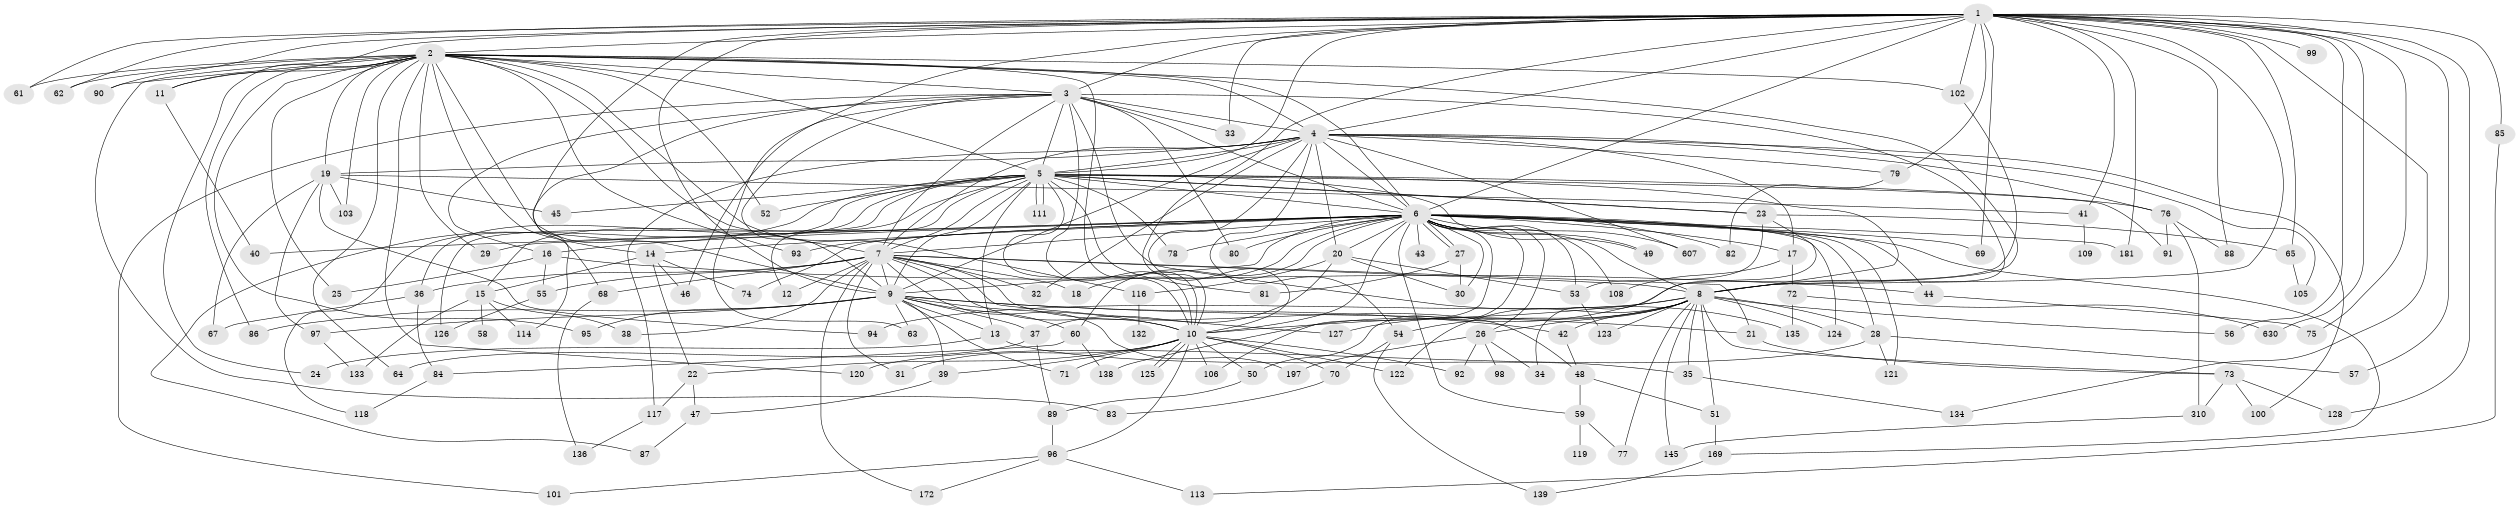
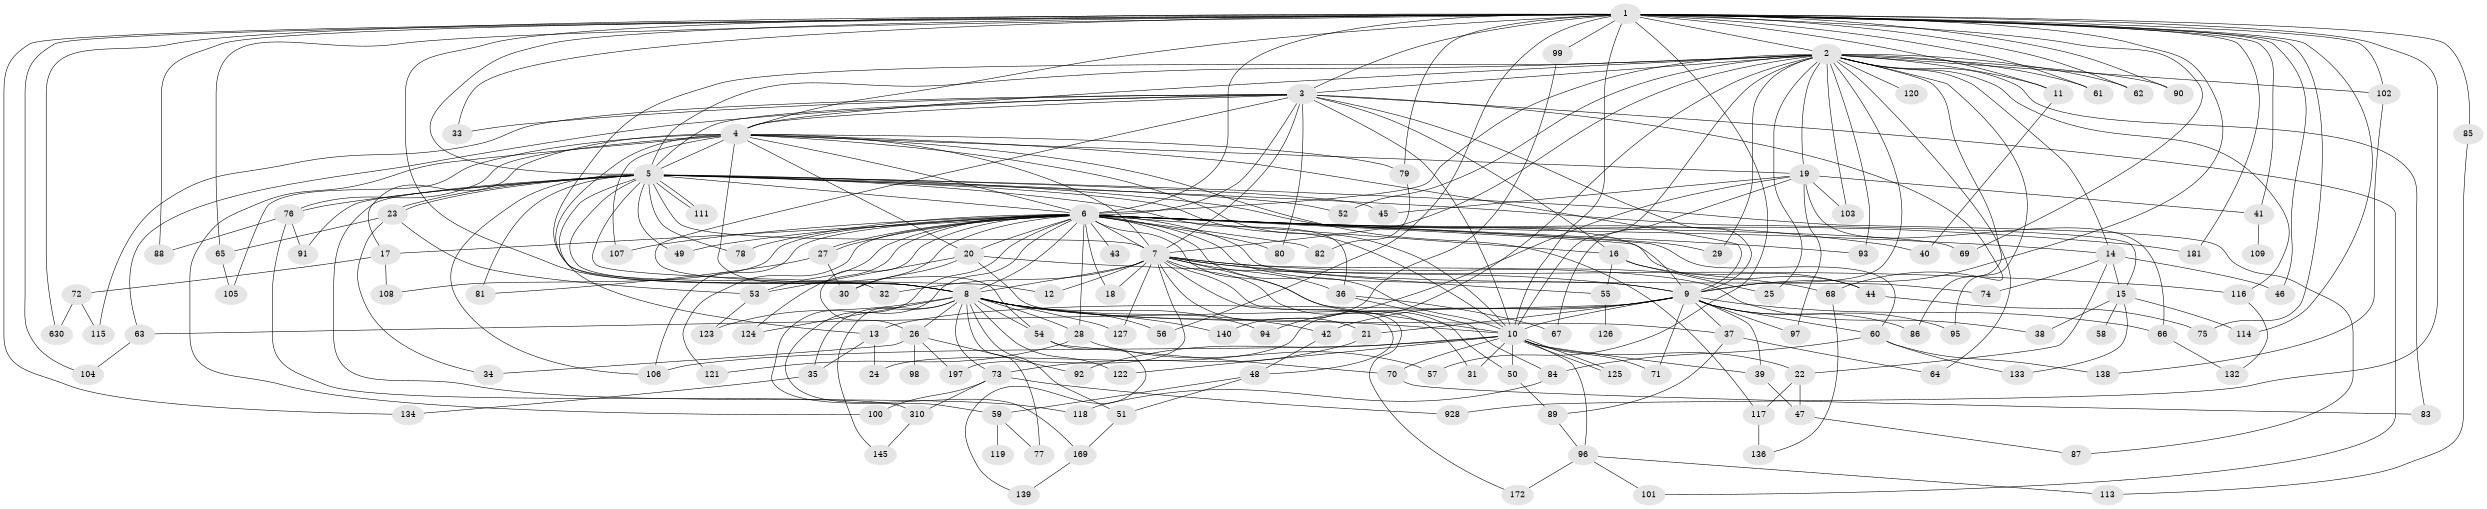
(872, 222) -> (451, 278)
(1690, 255) -> (617, 255)
none -> (1224, 335)
(1793, 335) -> (99, 335)
none -> (2163, 335)
(336, 355) -> (1961, 363)
(1617, 362) -> none
none -> (88, 375)
(2335, 415) -> (1453, 415)
